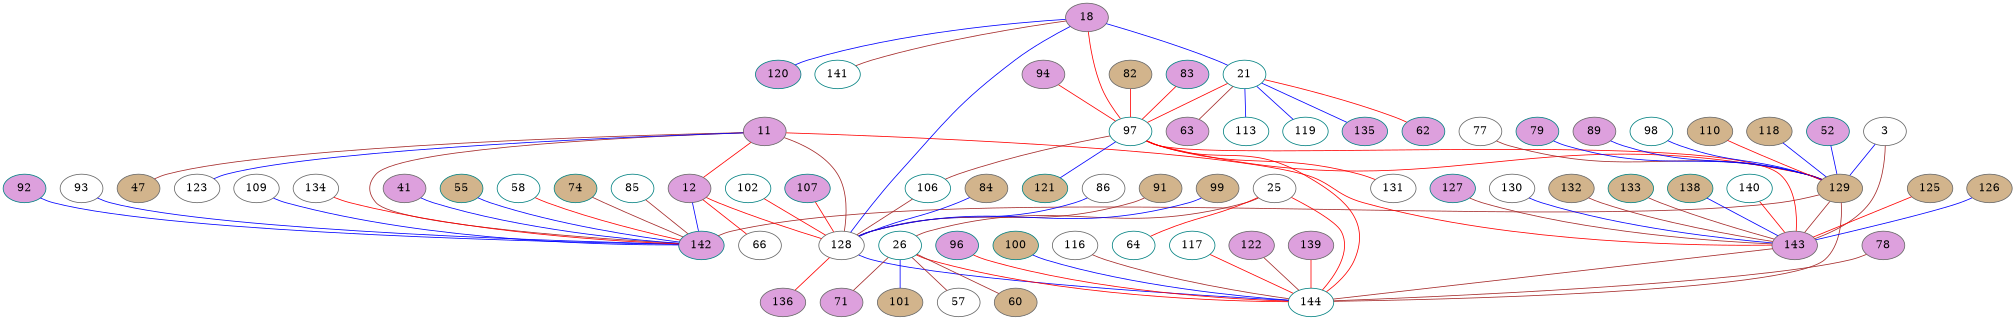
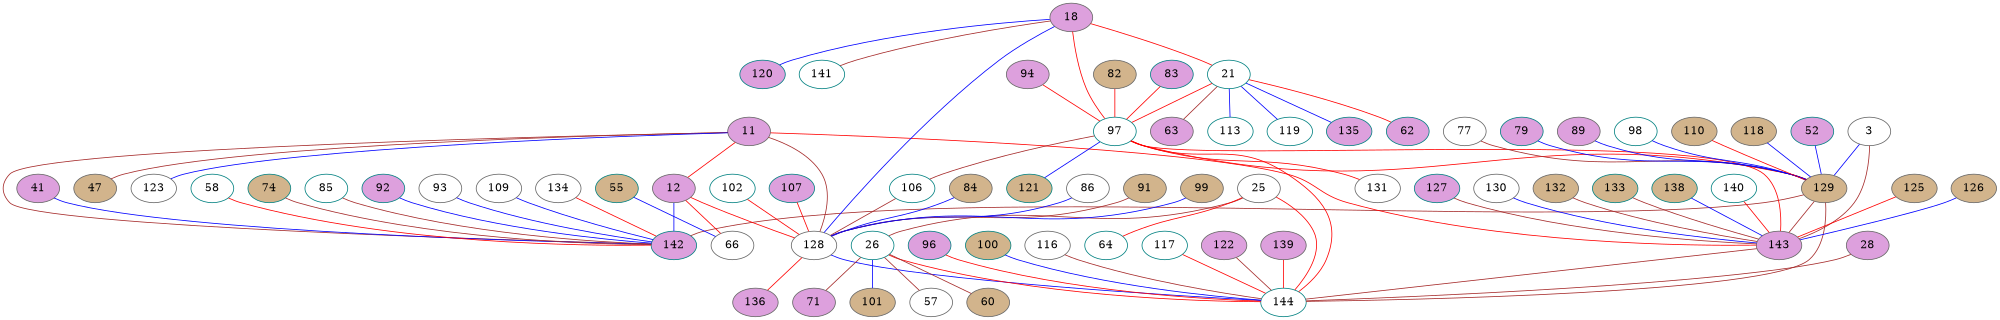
(1168, 43) -> (1152, 43)
(577, 225) -> (679, 219)
(1883, 245) -> (1868, 245)
